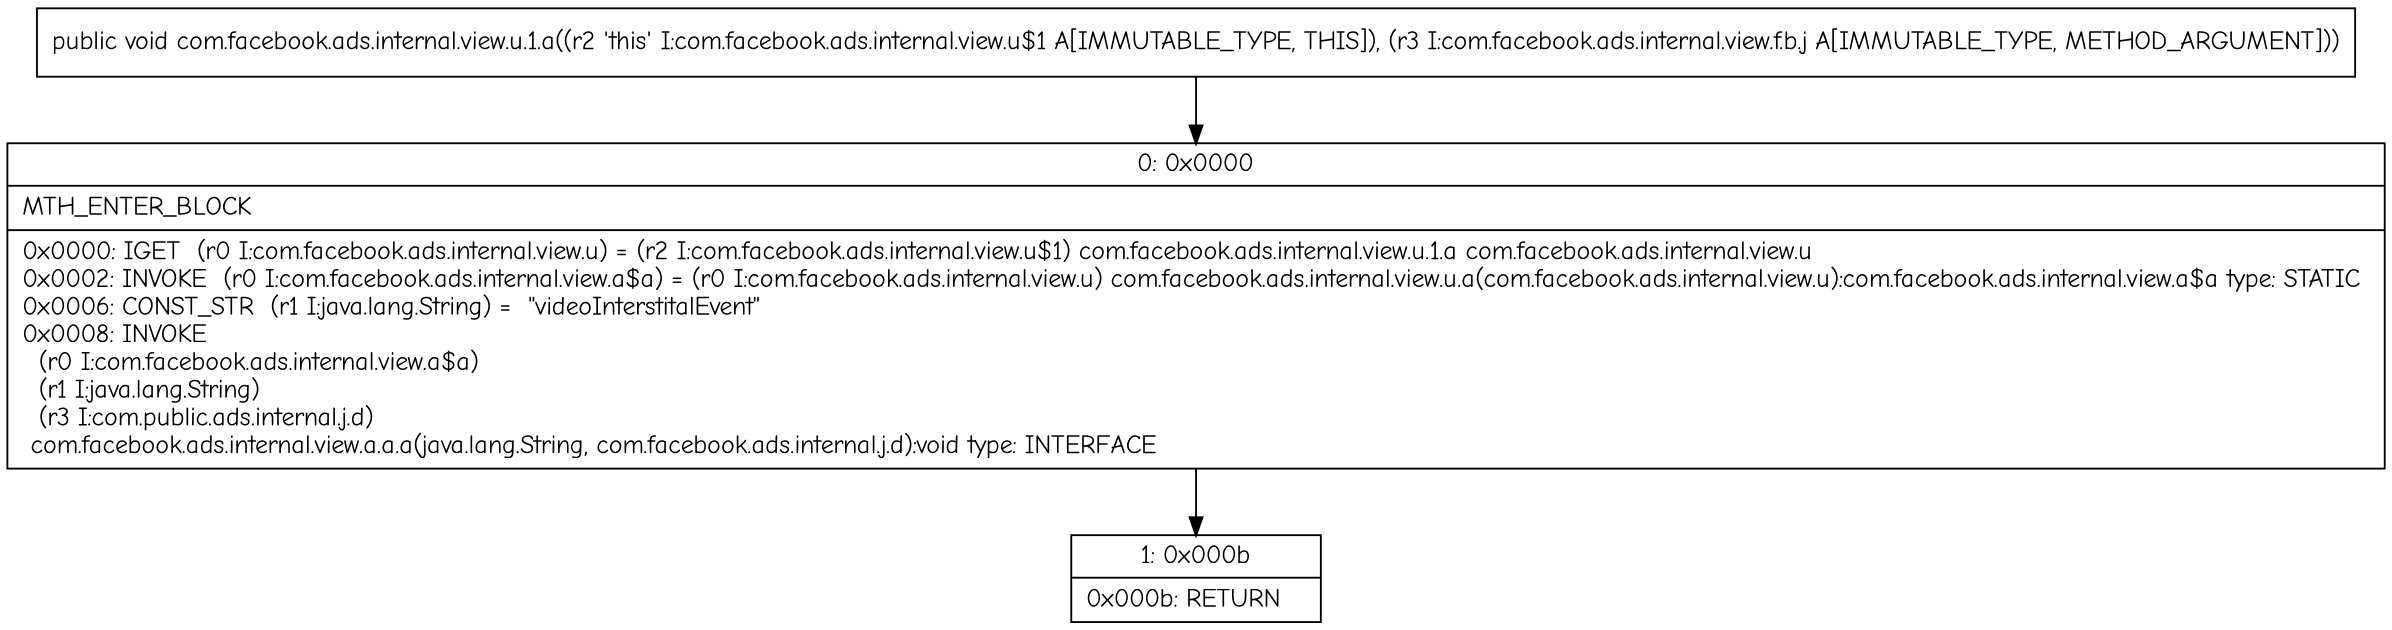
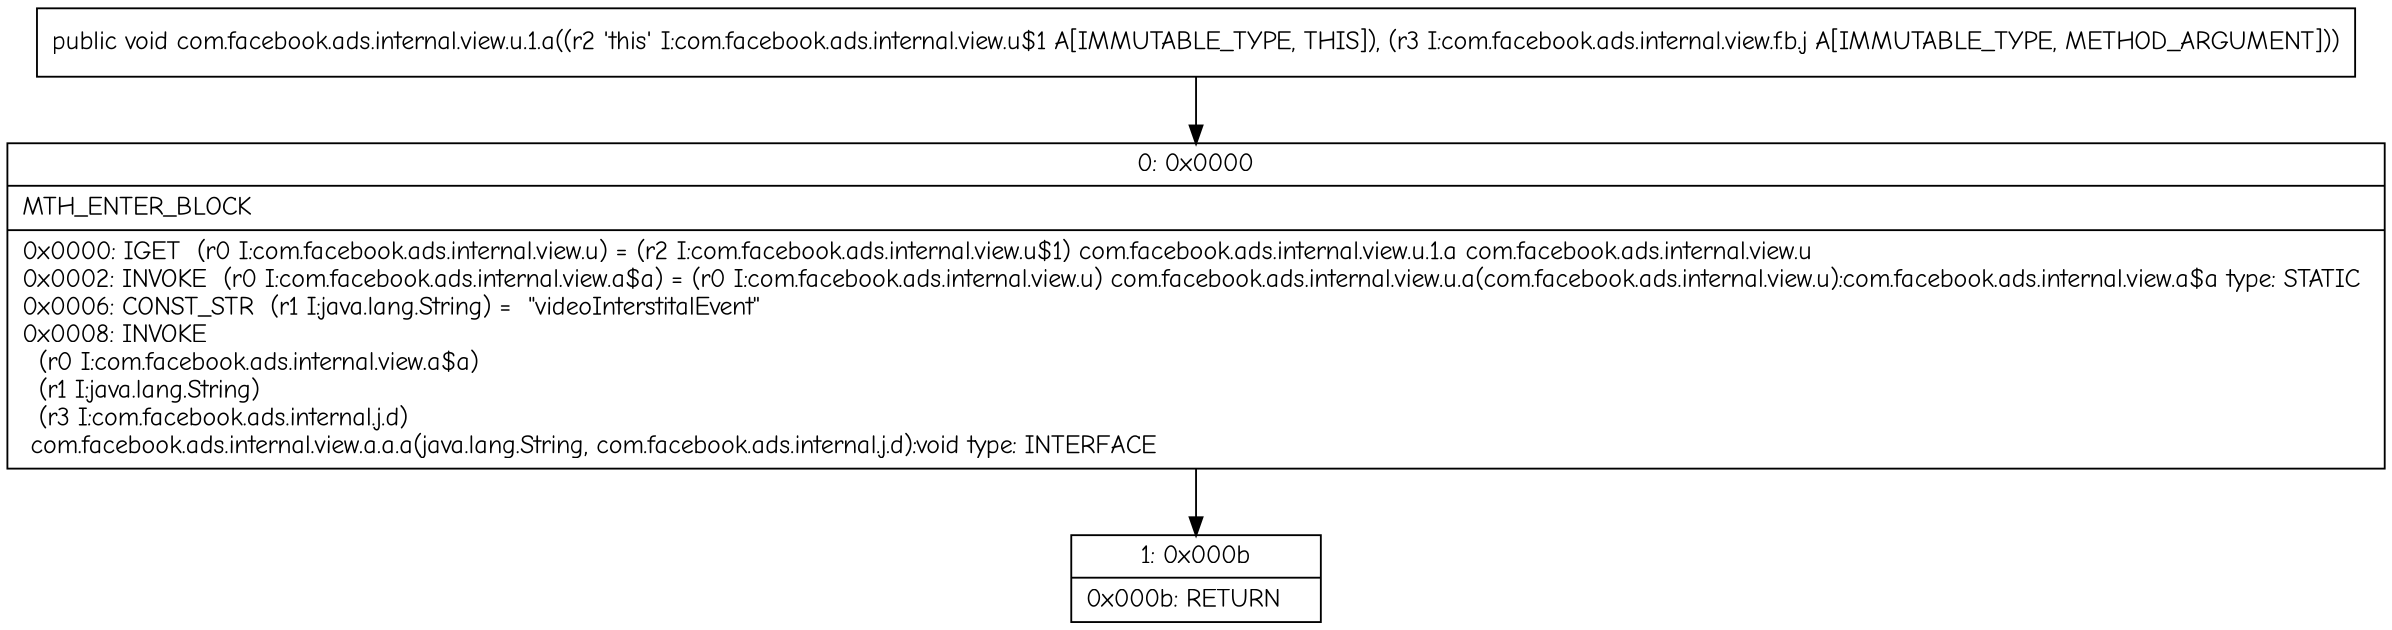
(198, 418) -> (215, 418)
